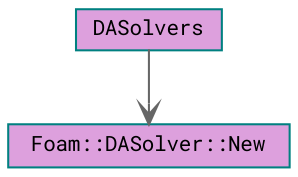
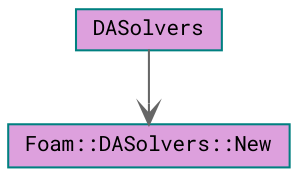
(149, 146) -> (149, 146)
